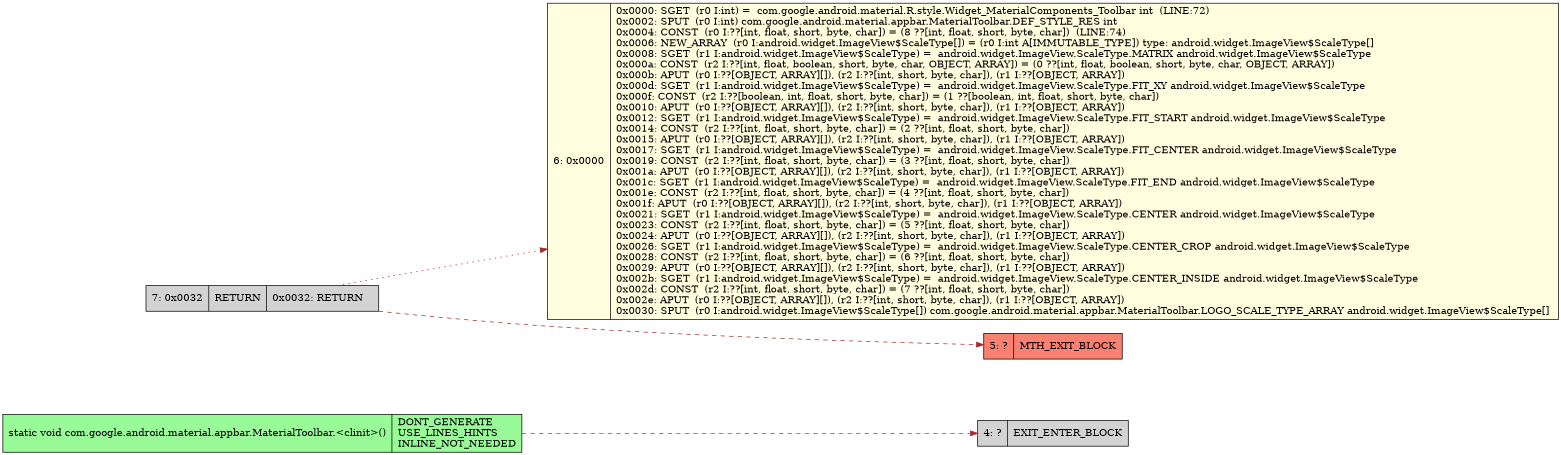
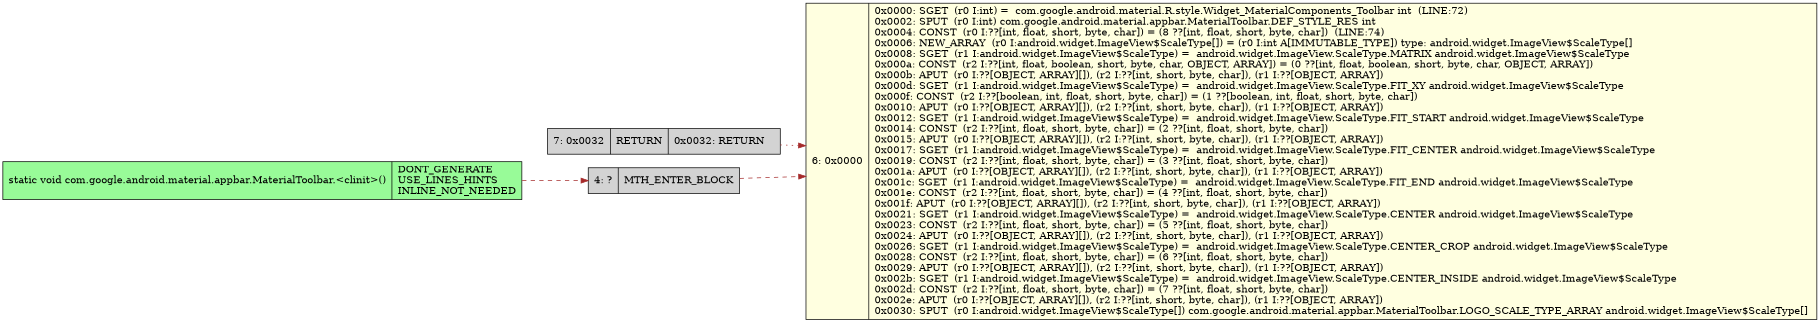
none -> (769, 178)
(1053, 346) -> none
(1068, 433) -> (679, 180)
